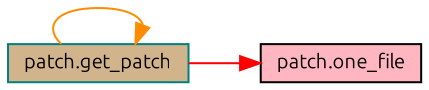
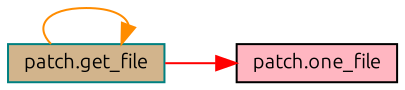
(98, 63) -> (86, 63)
